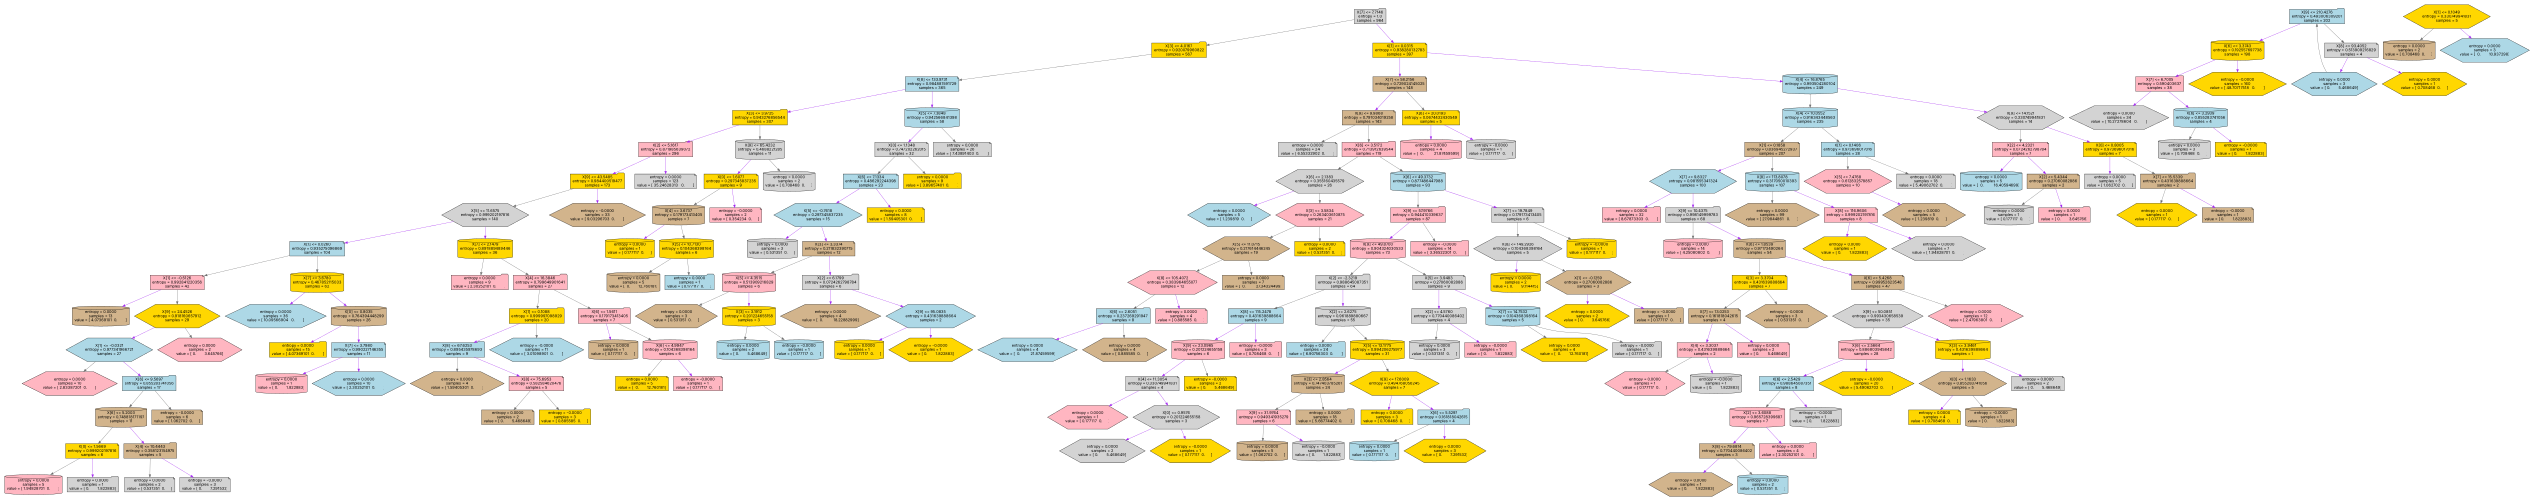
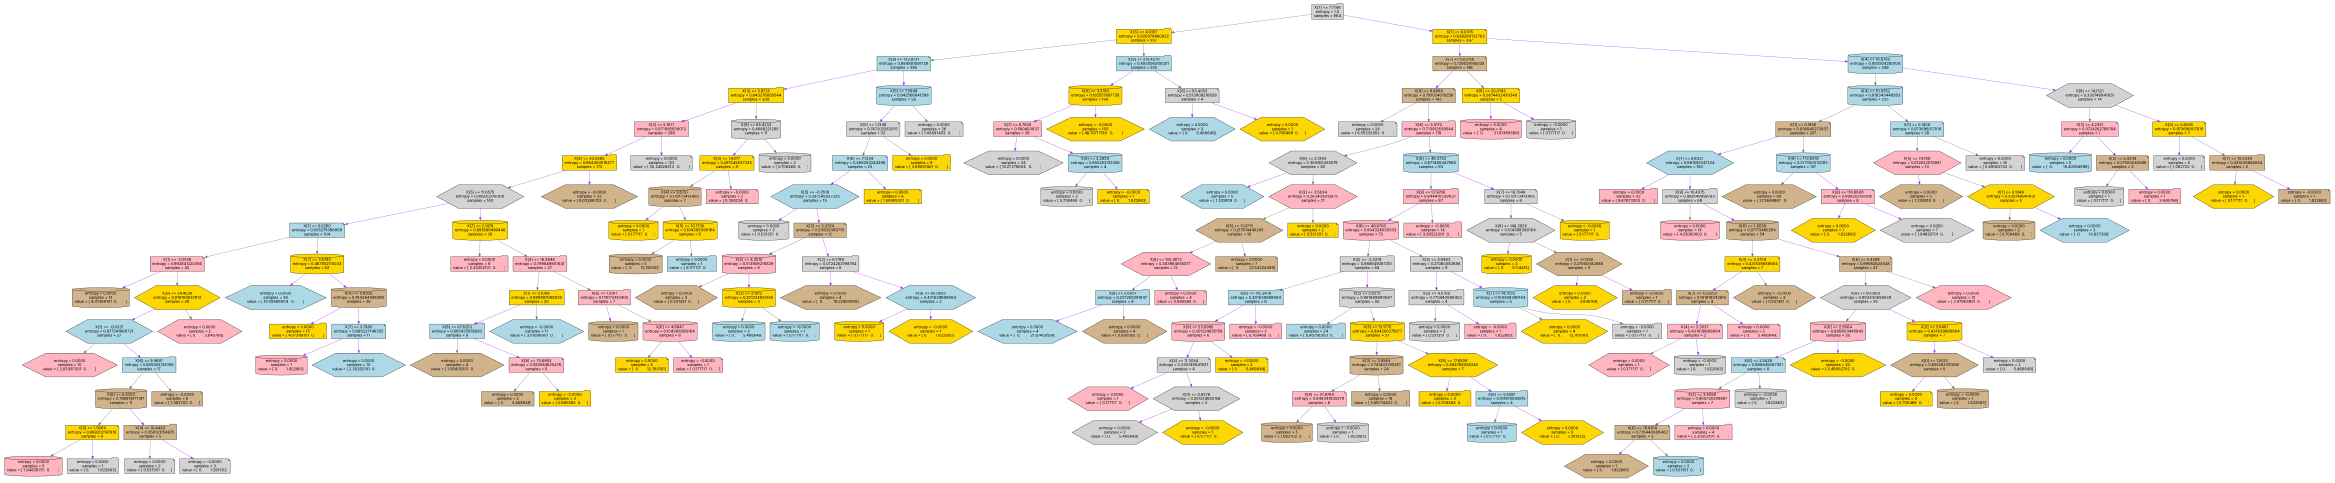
(2319, 50) -> (1144, 49)
(760, 118) -> (756, 95)
none -> (1963, 179)
(1738, 298) -> (1729, 280)
